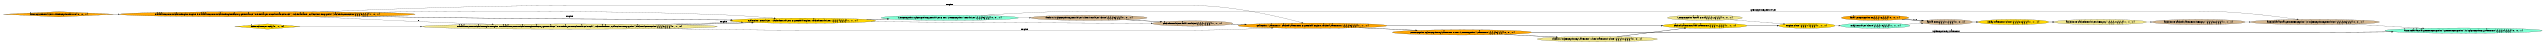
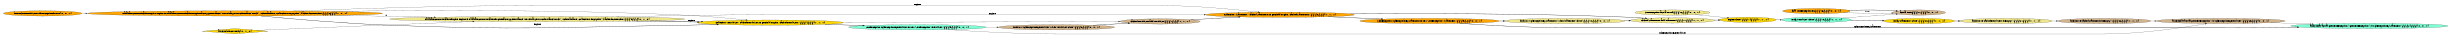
(59, 14) -> (43, 13)
(1975, 22) -> (1867, 20)
(1705, 26) -> (1672, 20)
